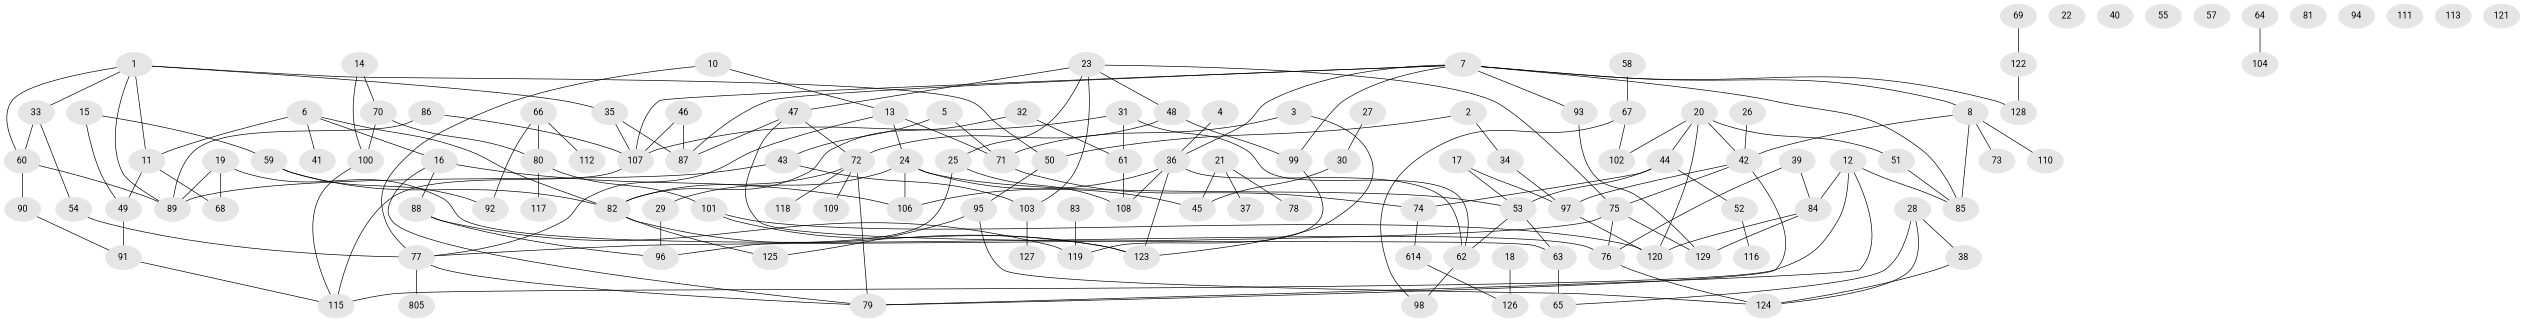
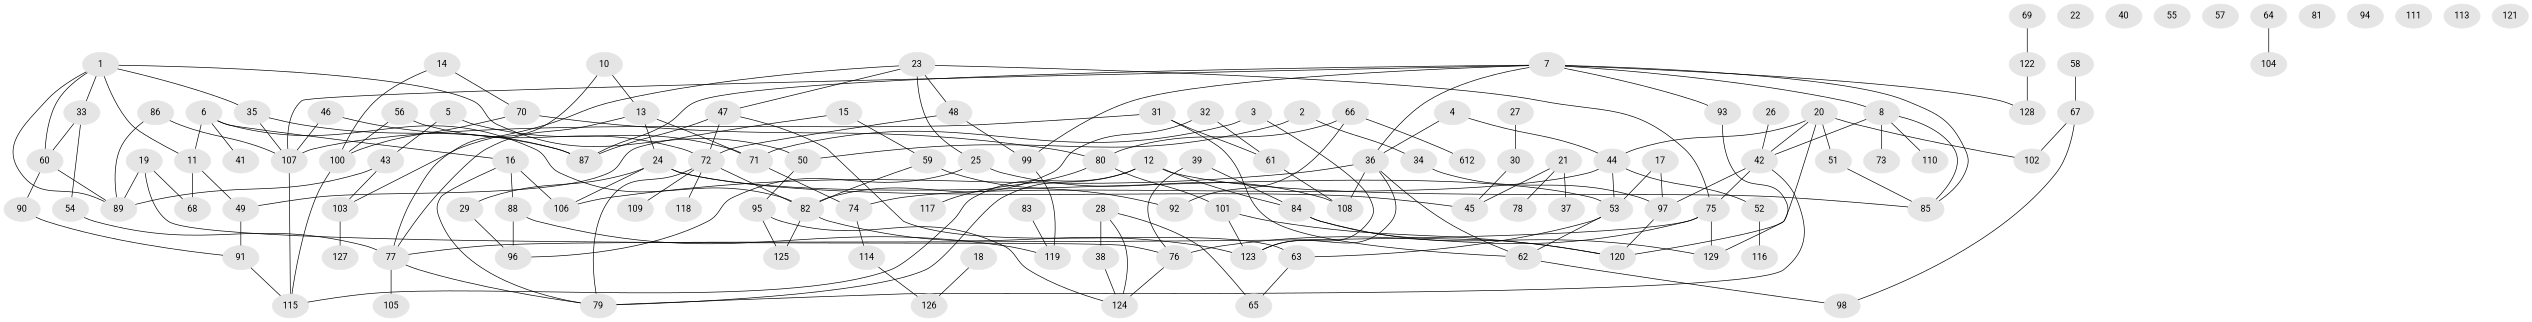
none -> (400, 113)
none -> (1534, 134)
(587, 161) -> (1467, 161)
(1413, 258) -> (867, 258)
(417, 306) -> (391, 306)
